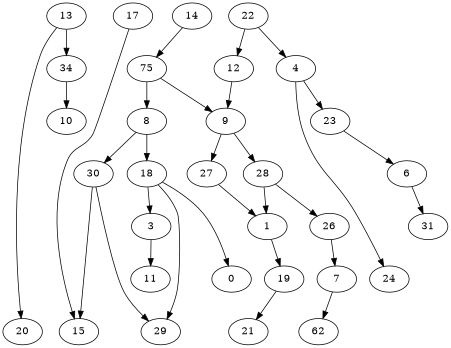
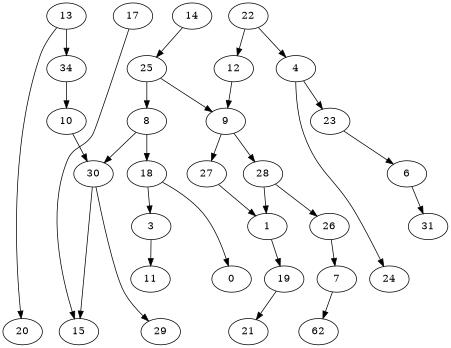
(147, 69) -> (147, 69)
none -> (77, 143)
(180, 246) -> none
